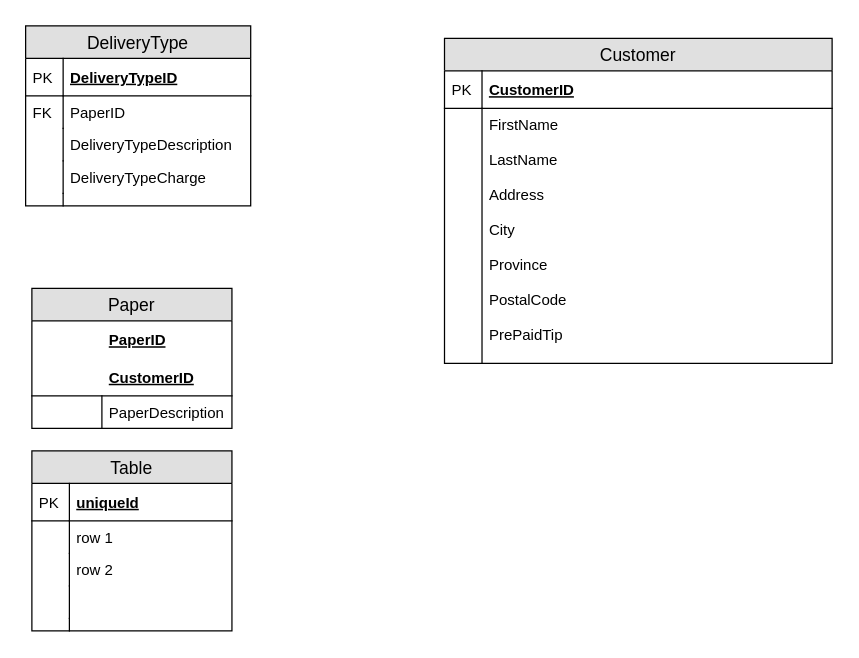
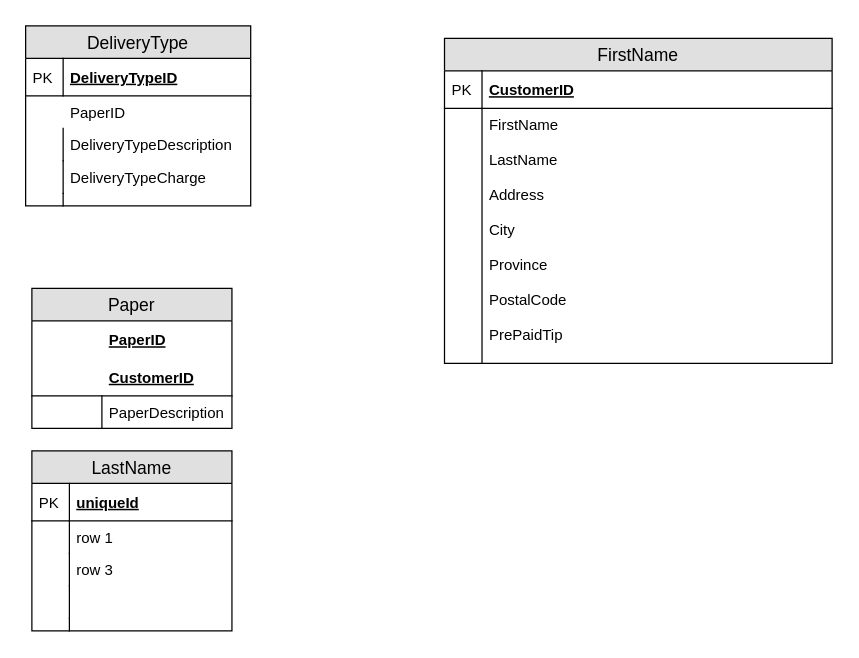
(638, 55) -> (638, 55)
(44, 112) -> none
(131, 468) -> (131, 468)
(95, 570) -> (95, 570)
